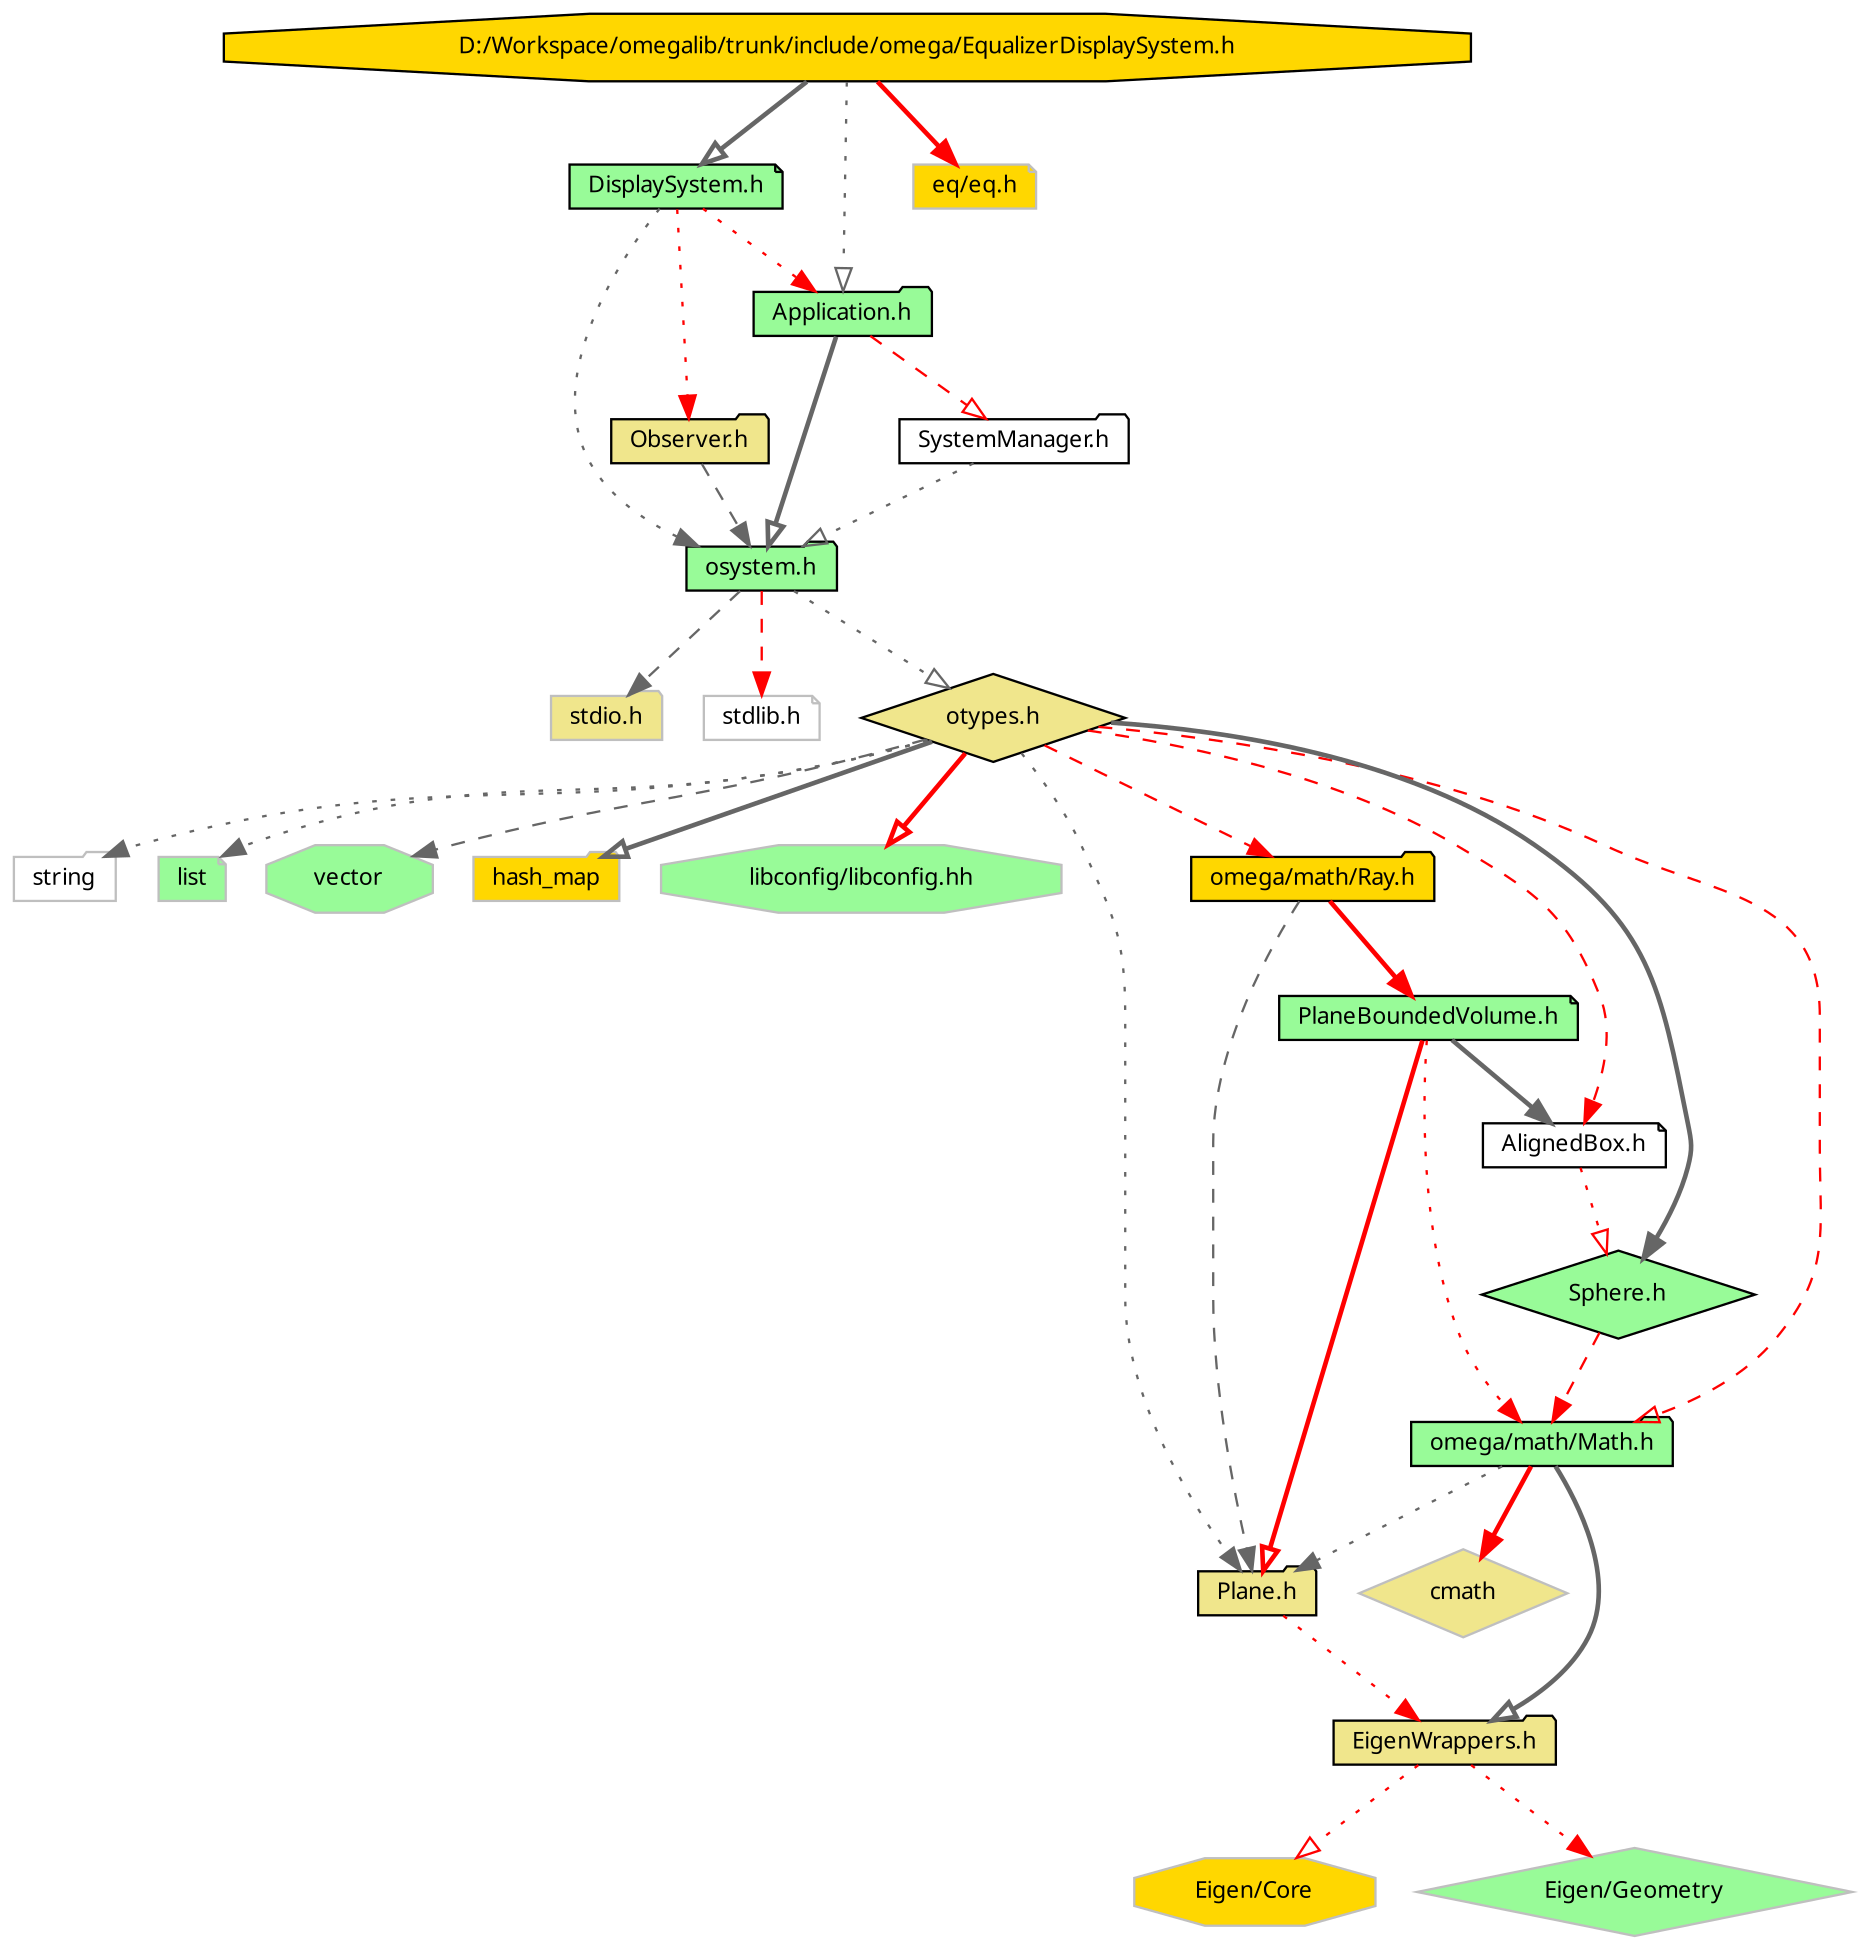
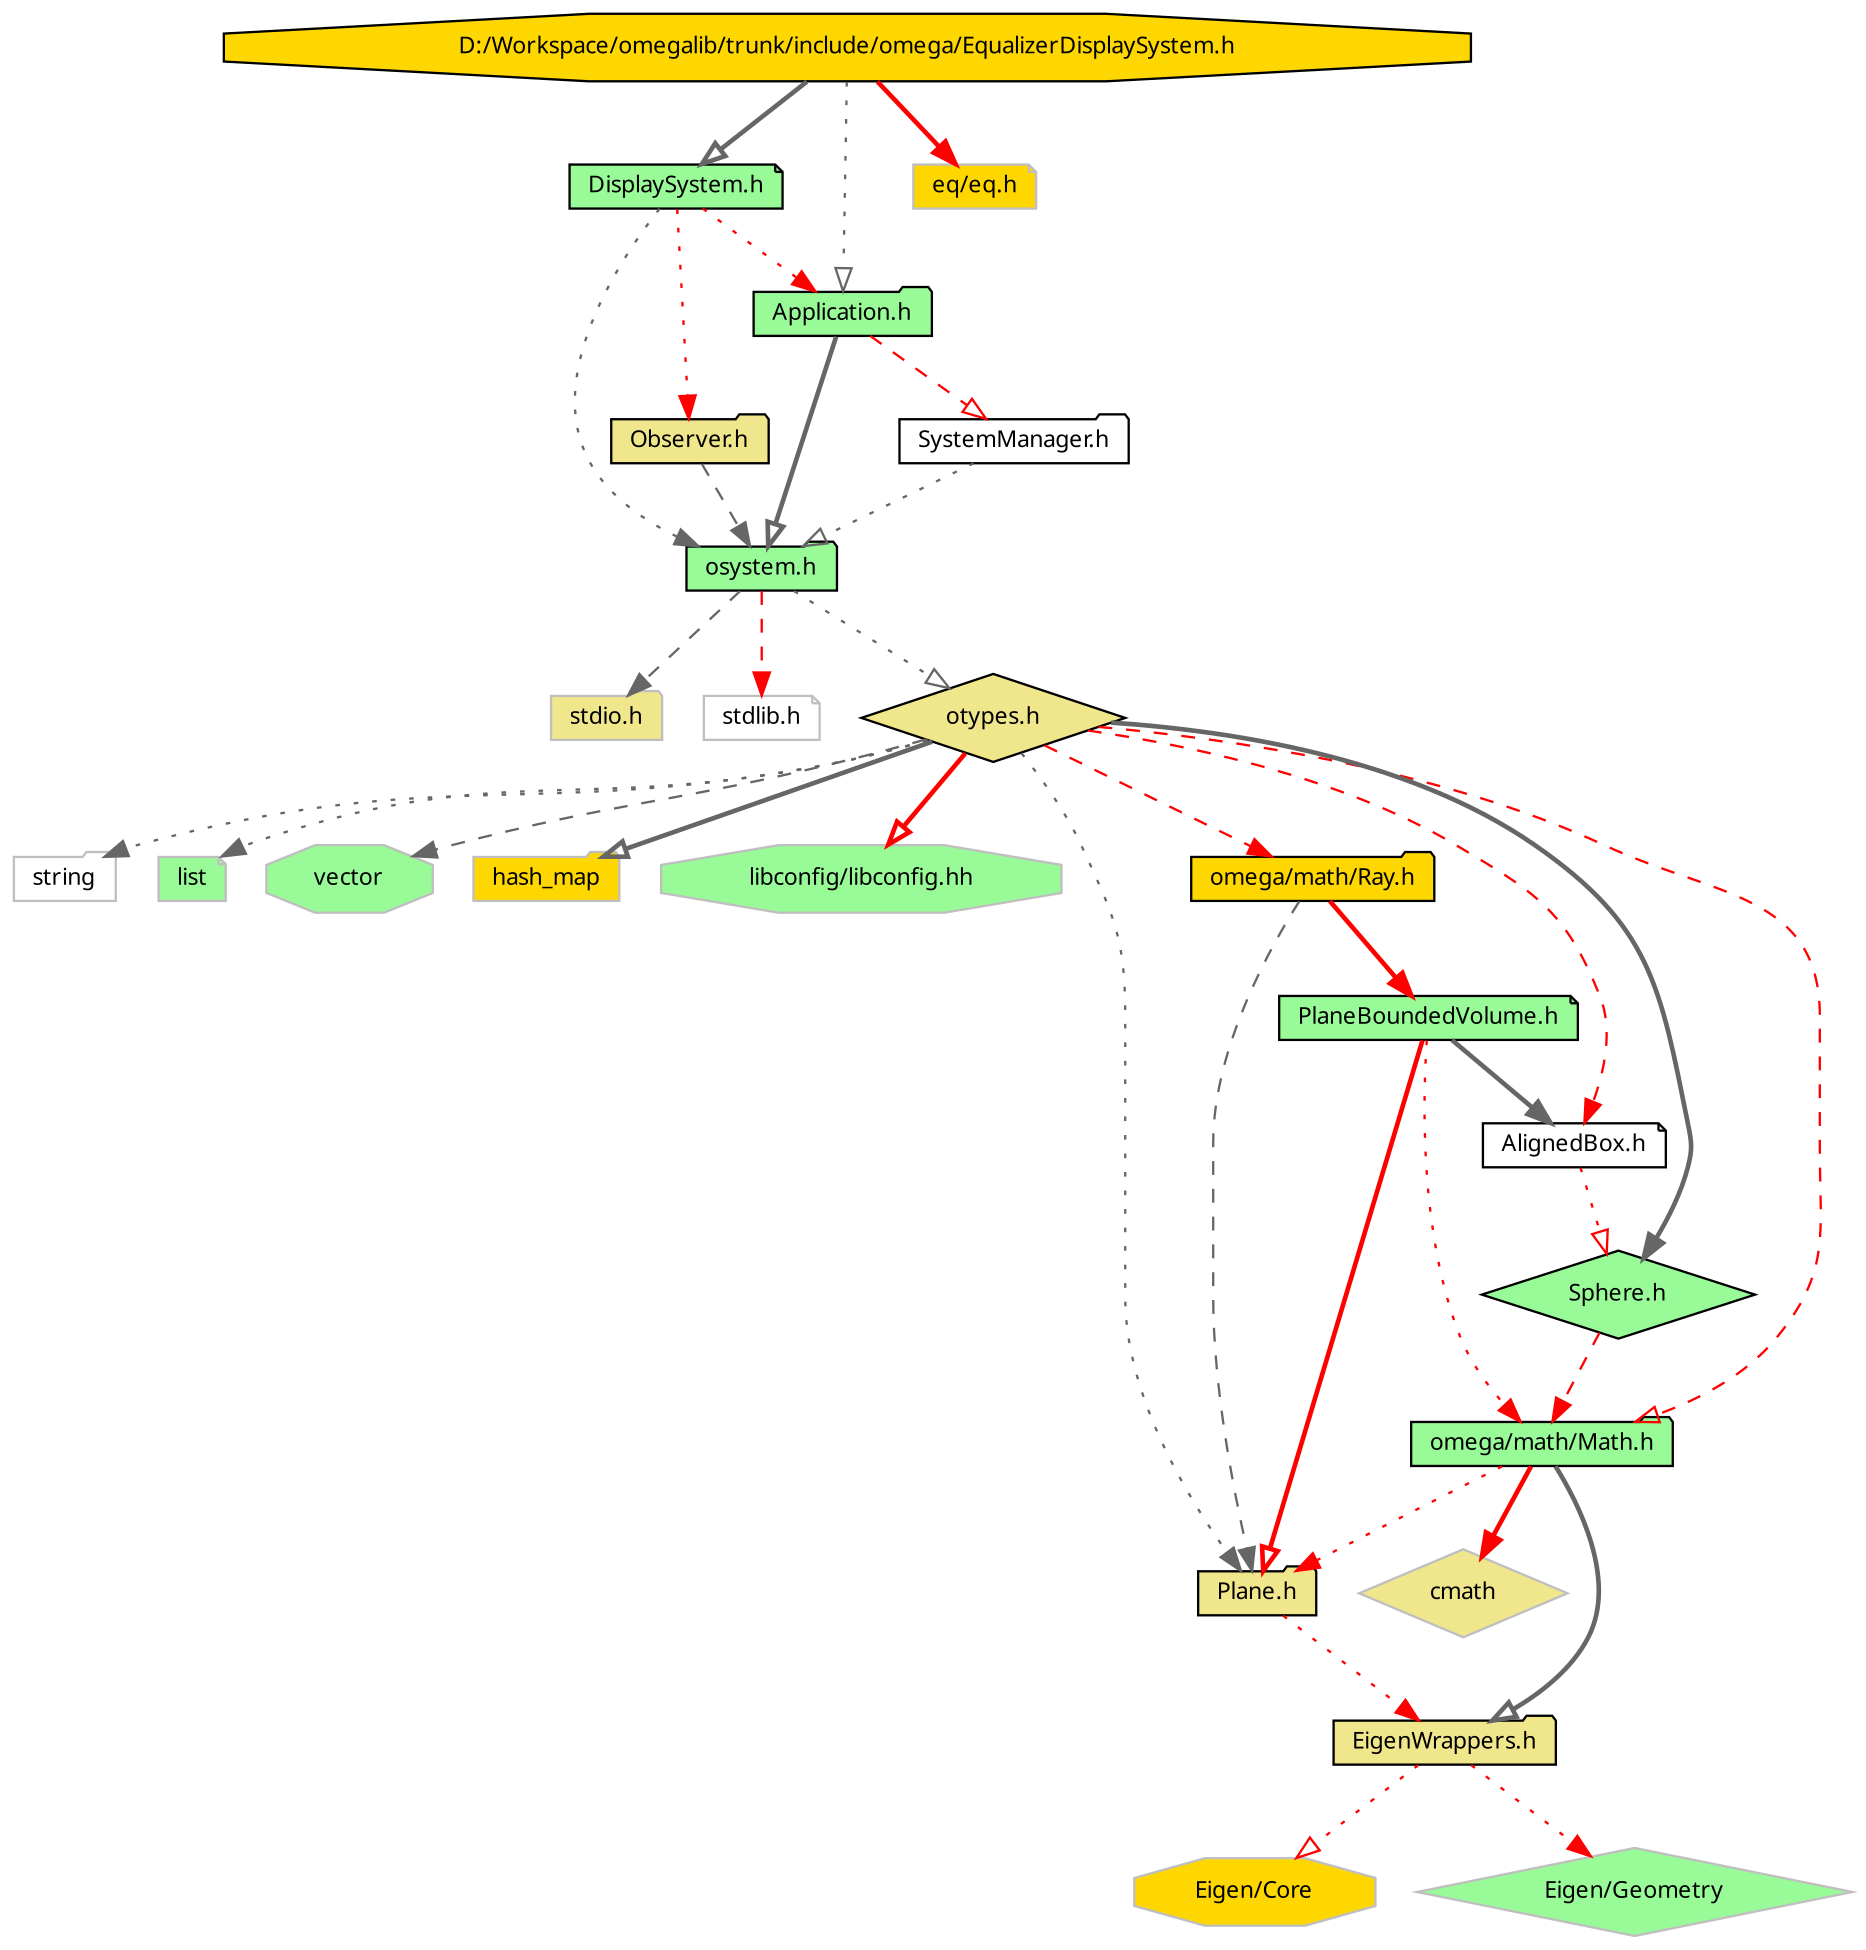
(1409, 1513) -> (1409, 1513)
